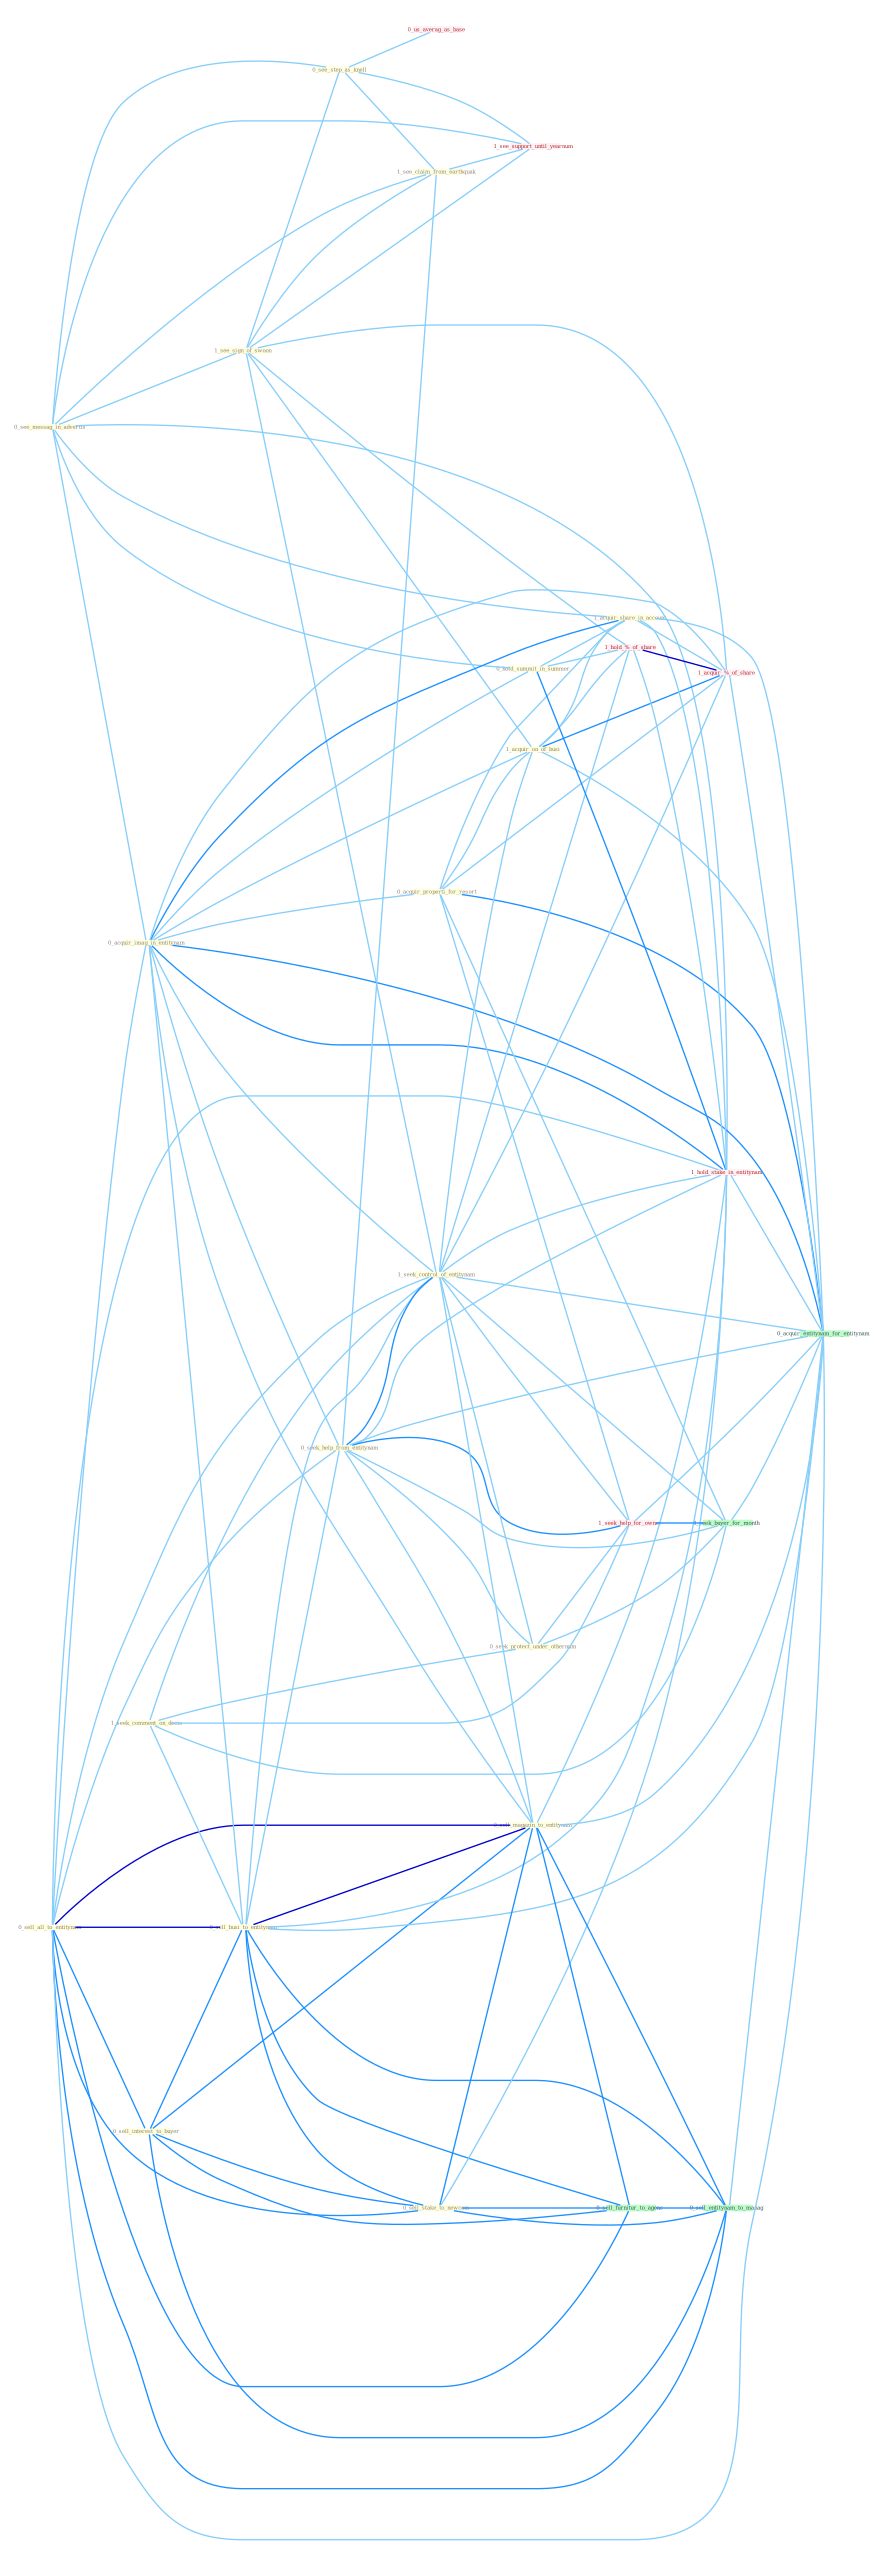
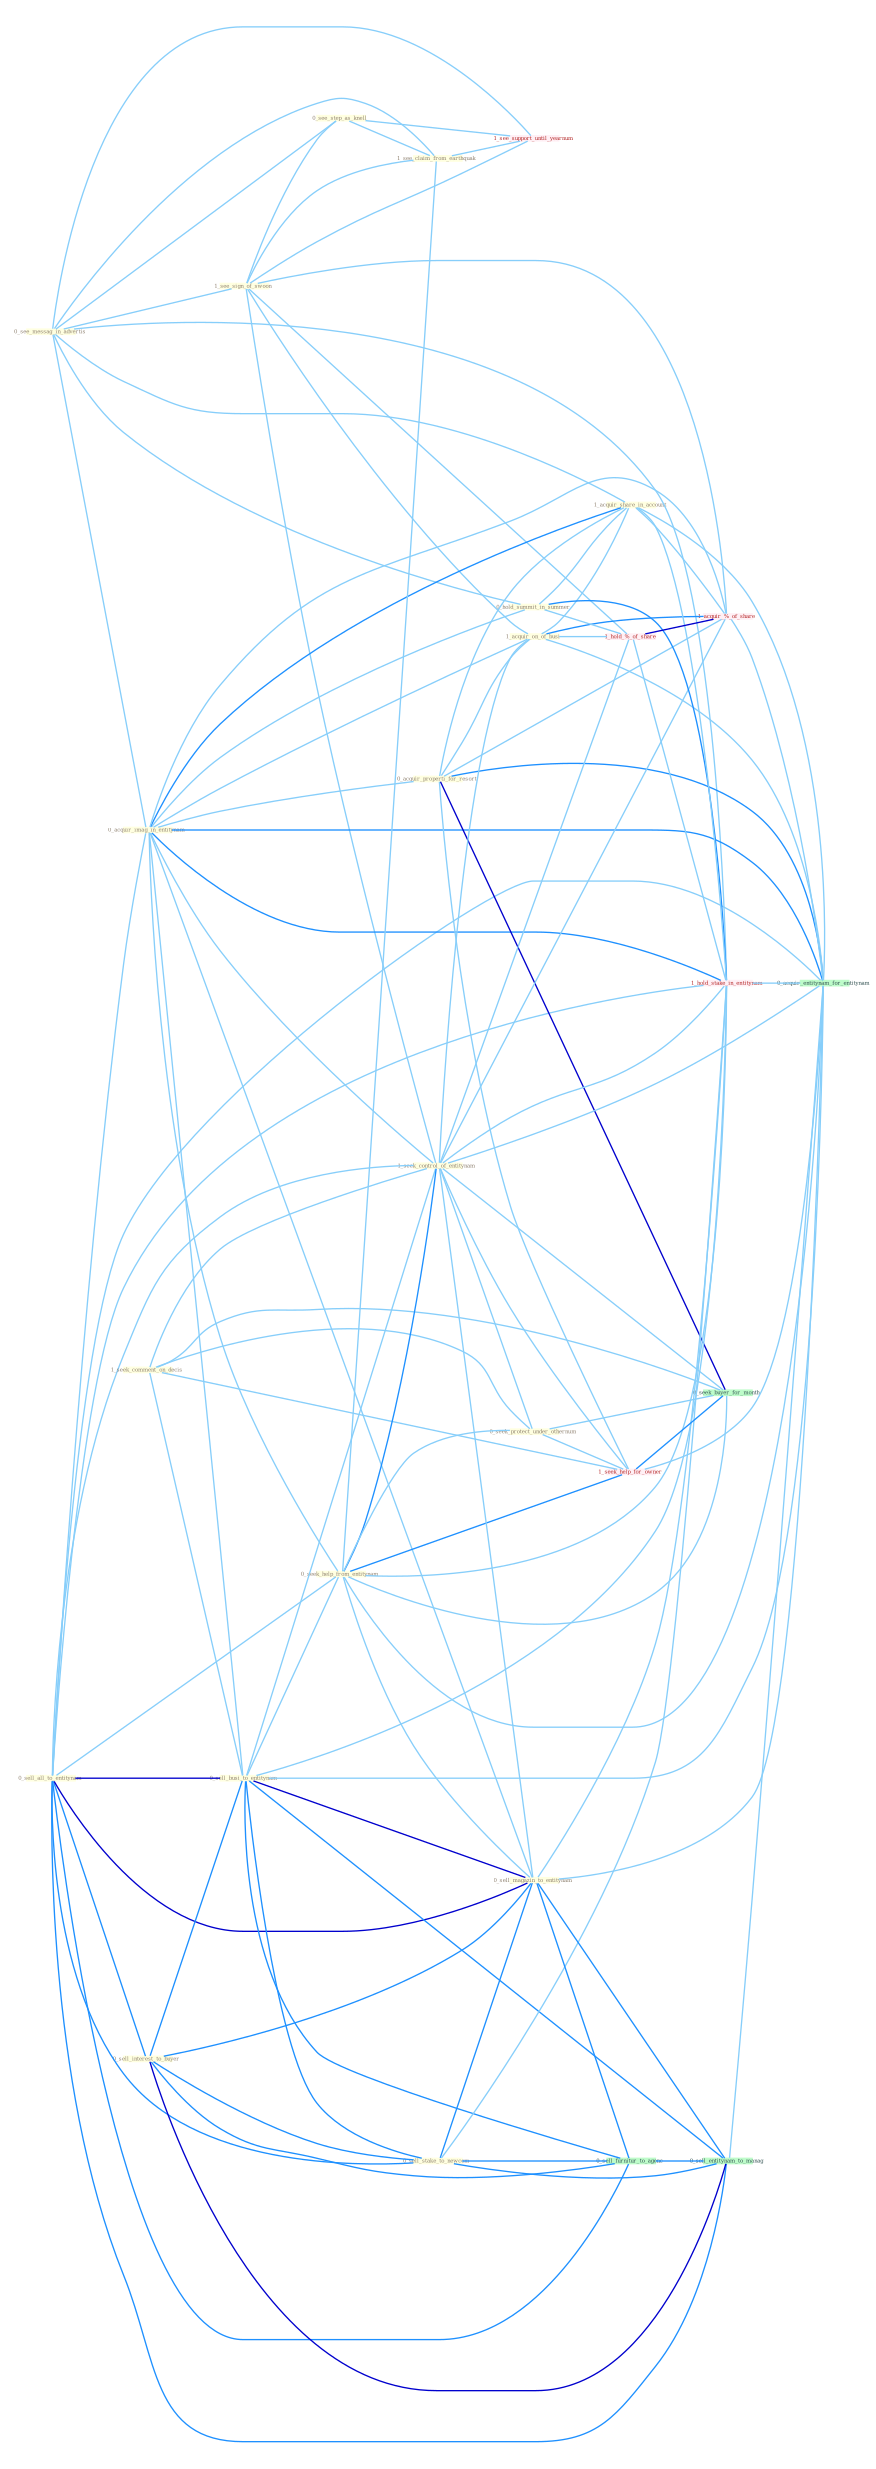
(438, 30) -> none
(576, 1192) -> (576, 1070)
(781, 1431) -> none
(402, 2438) -> (412, 2386)
